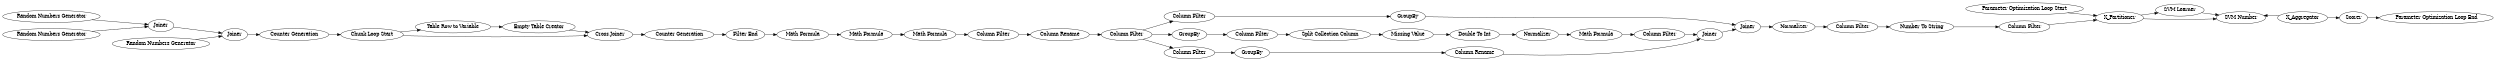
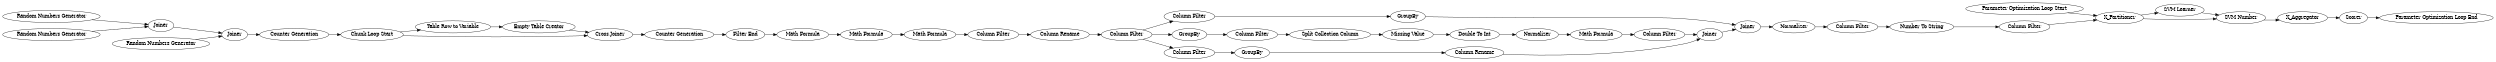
(2273, 16) -> (2270, 20)
